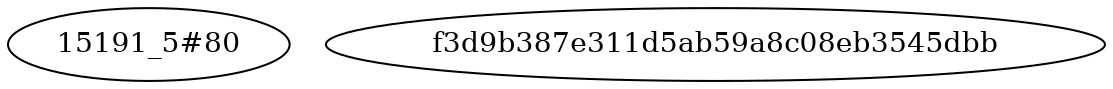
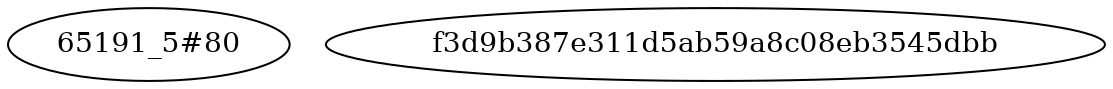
(149, 45) -> (149, 45)
